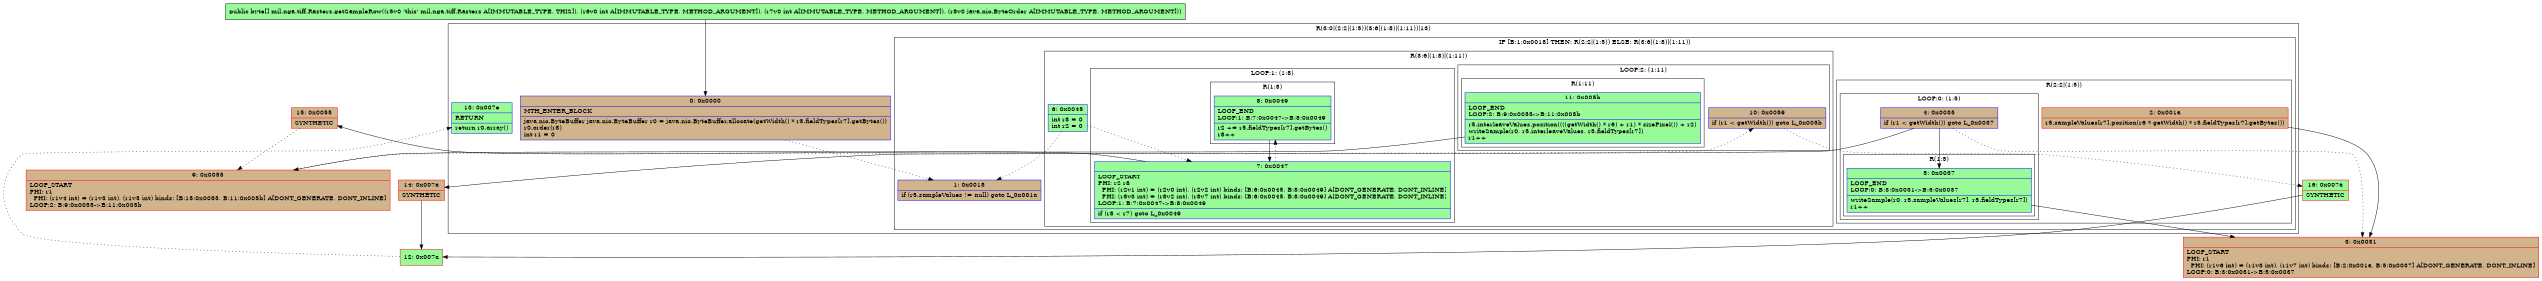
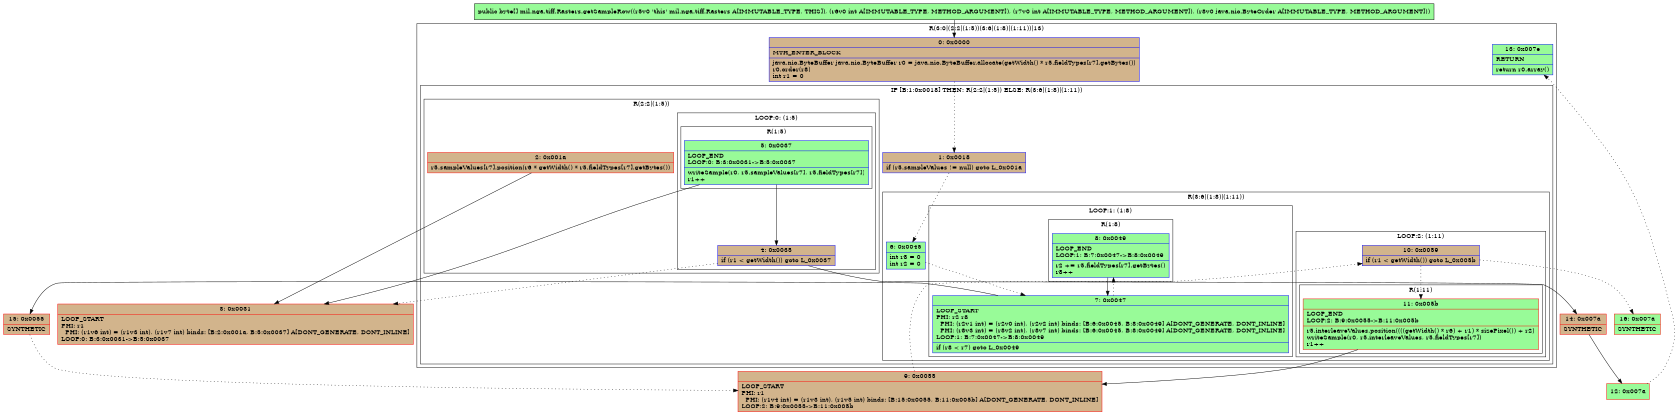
(1583, 118) -> (1421, 324)
(1939, 146) -> (776, 213)
(1035, 160) -> (934, 202)
(1376, 253) -> none
none -> (1421, 280)
